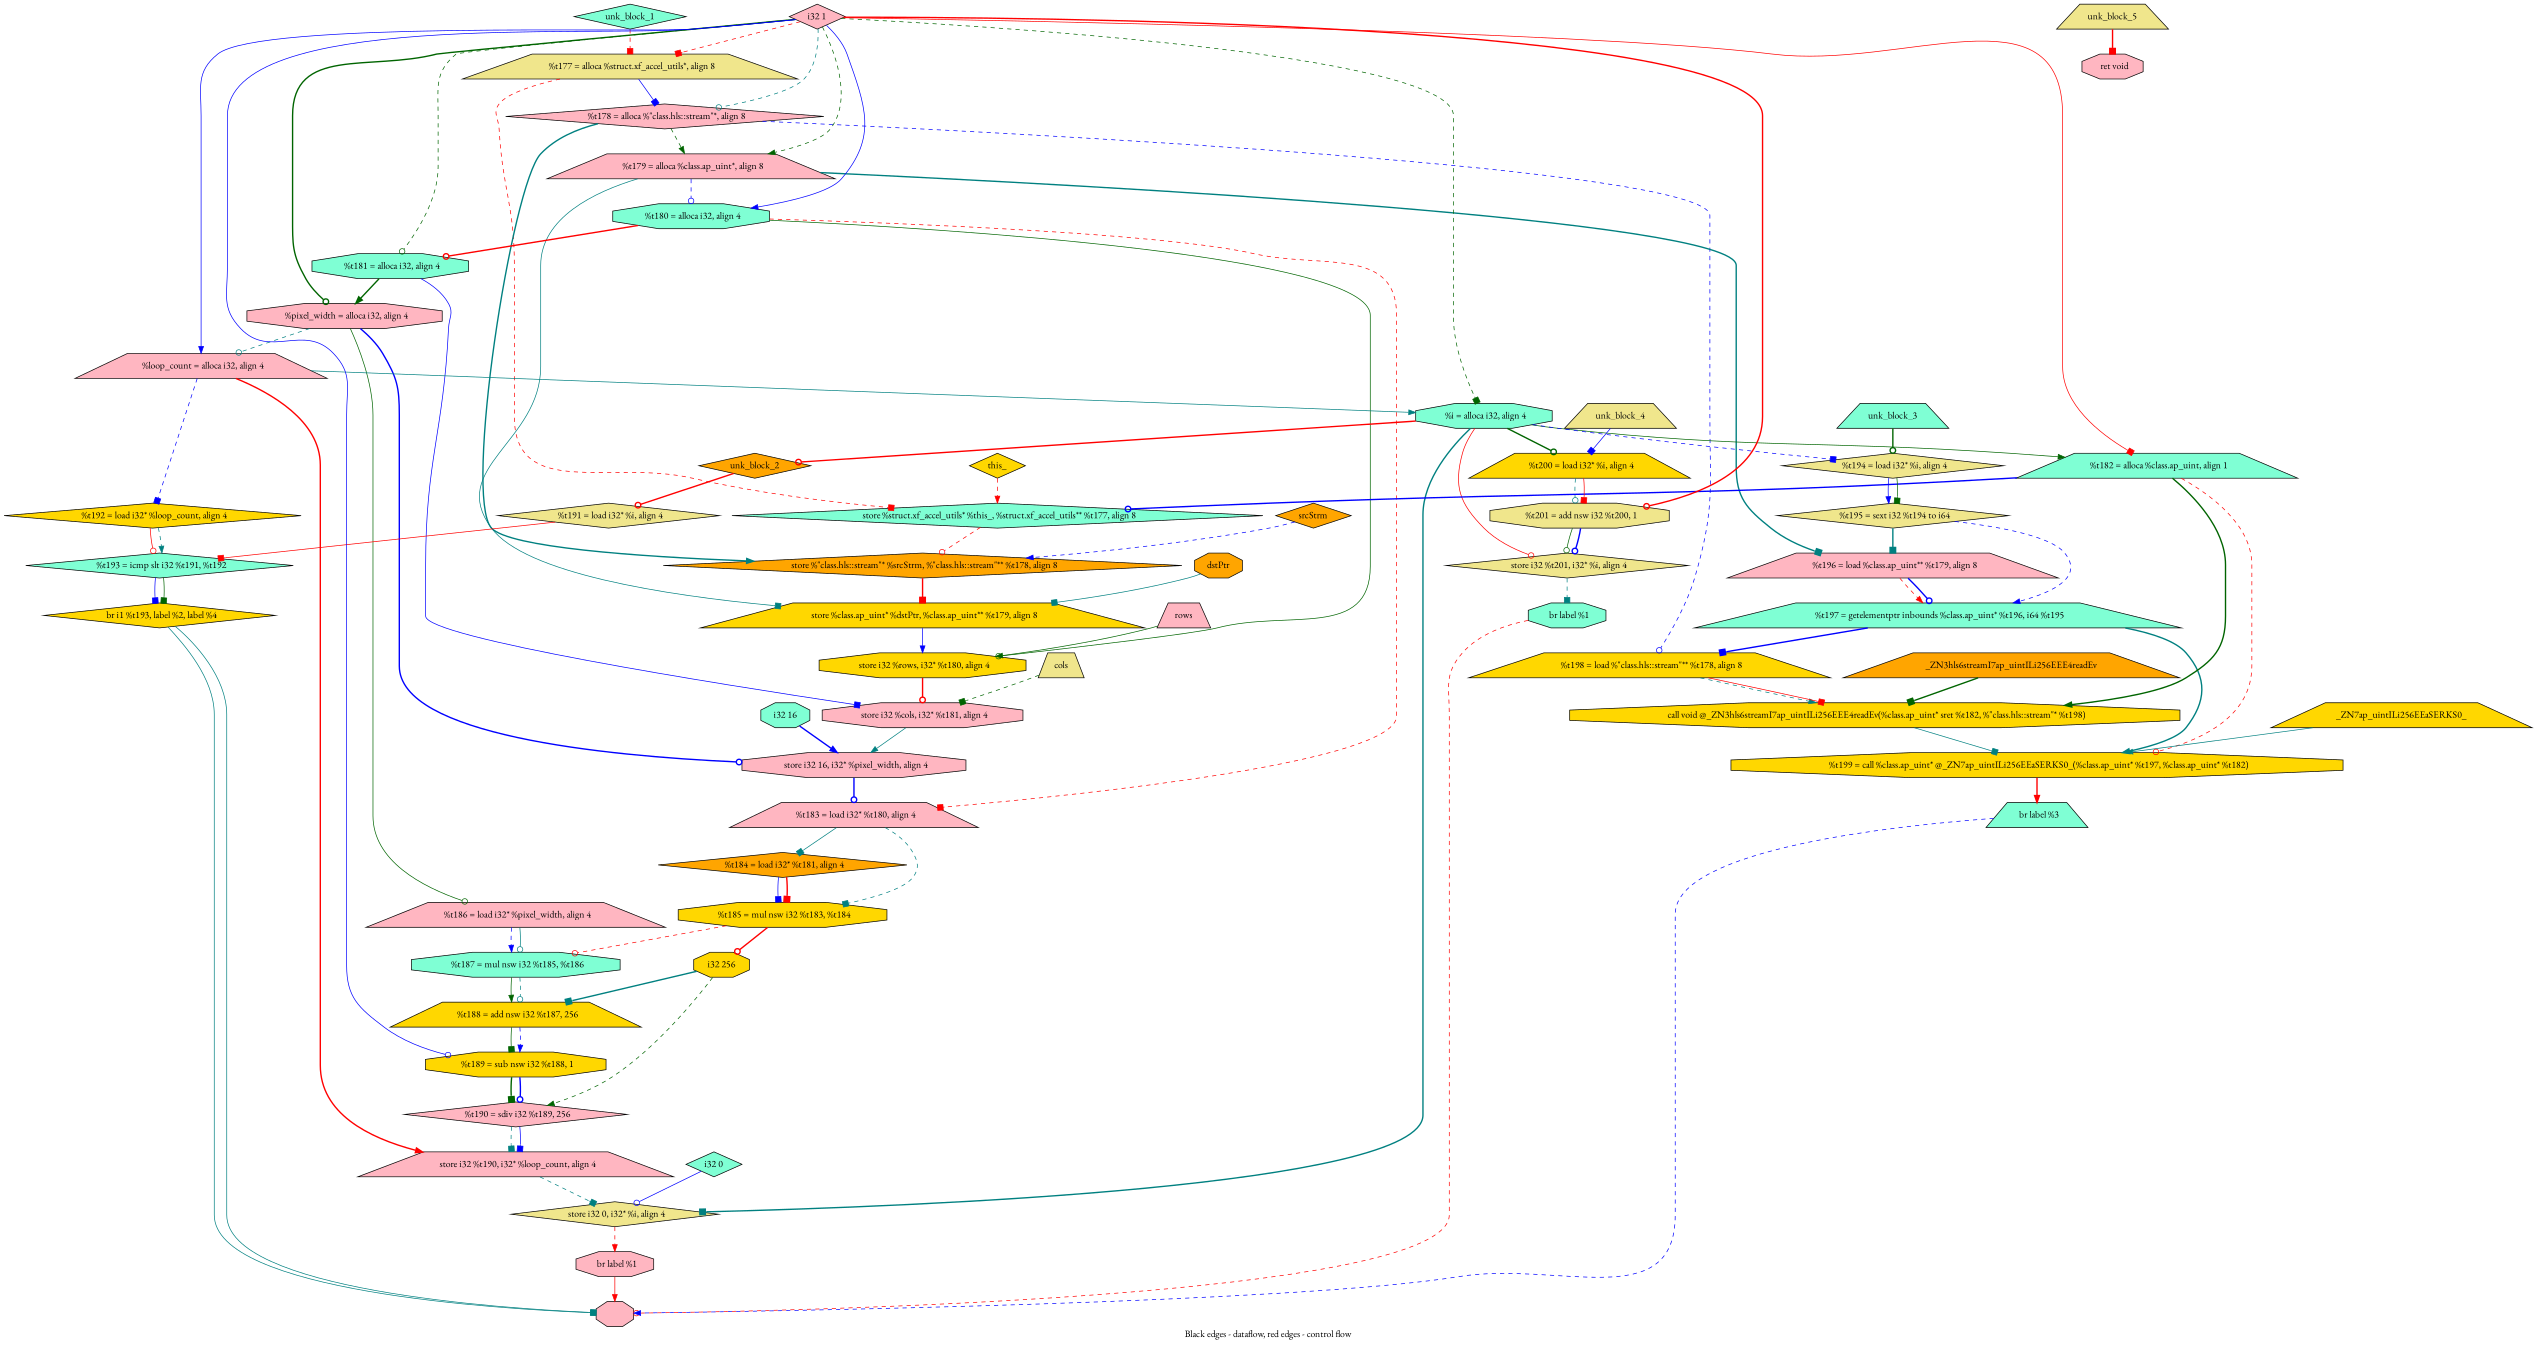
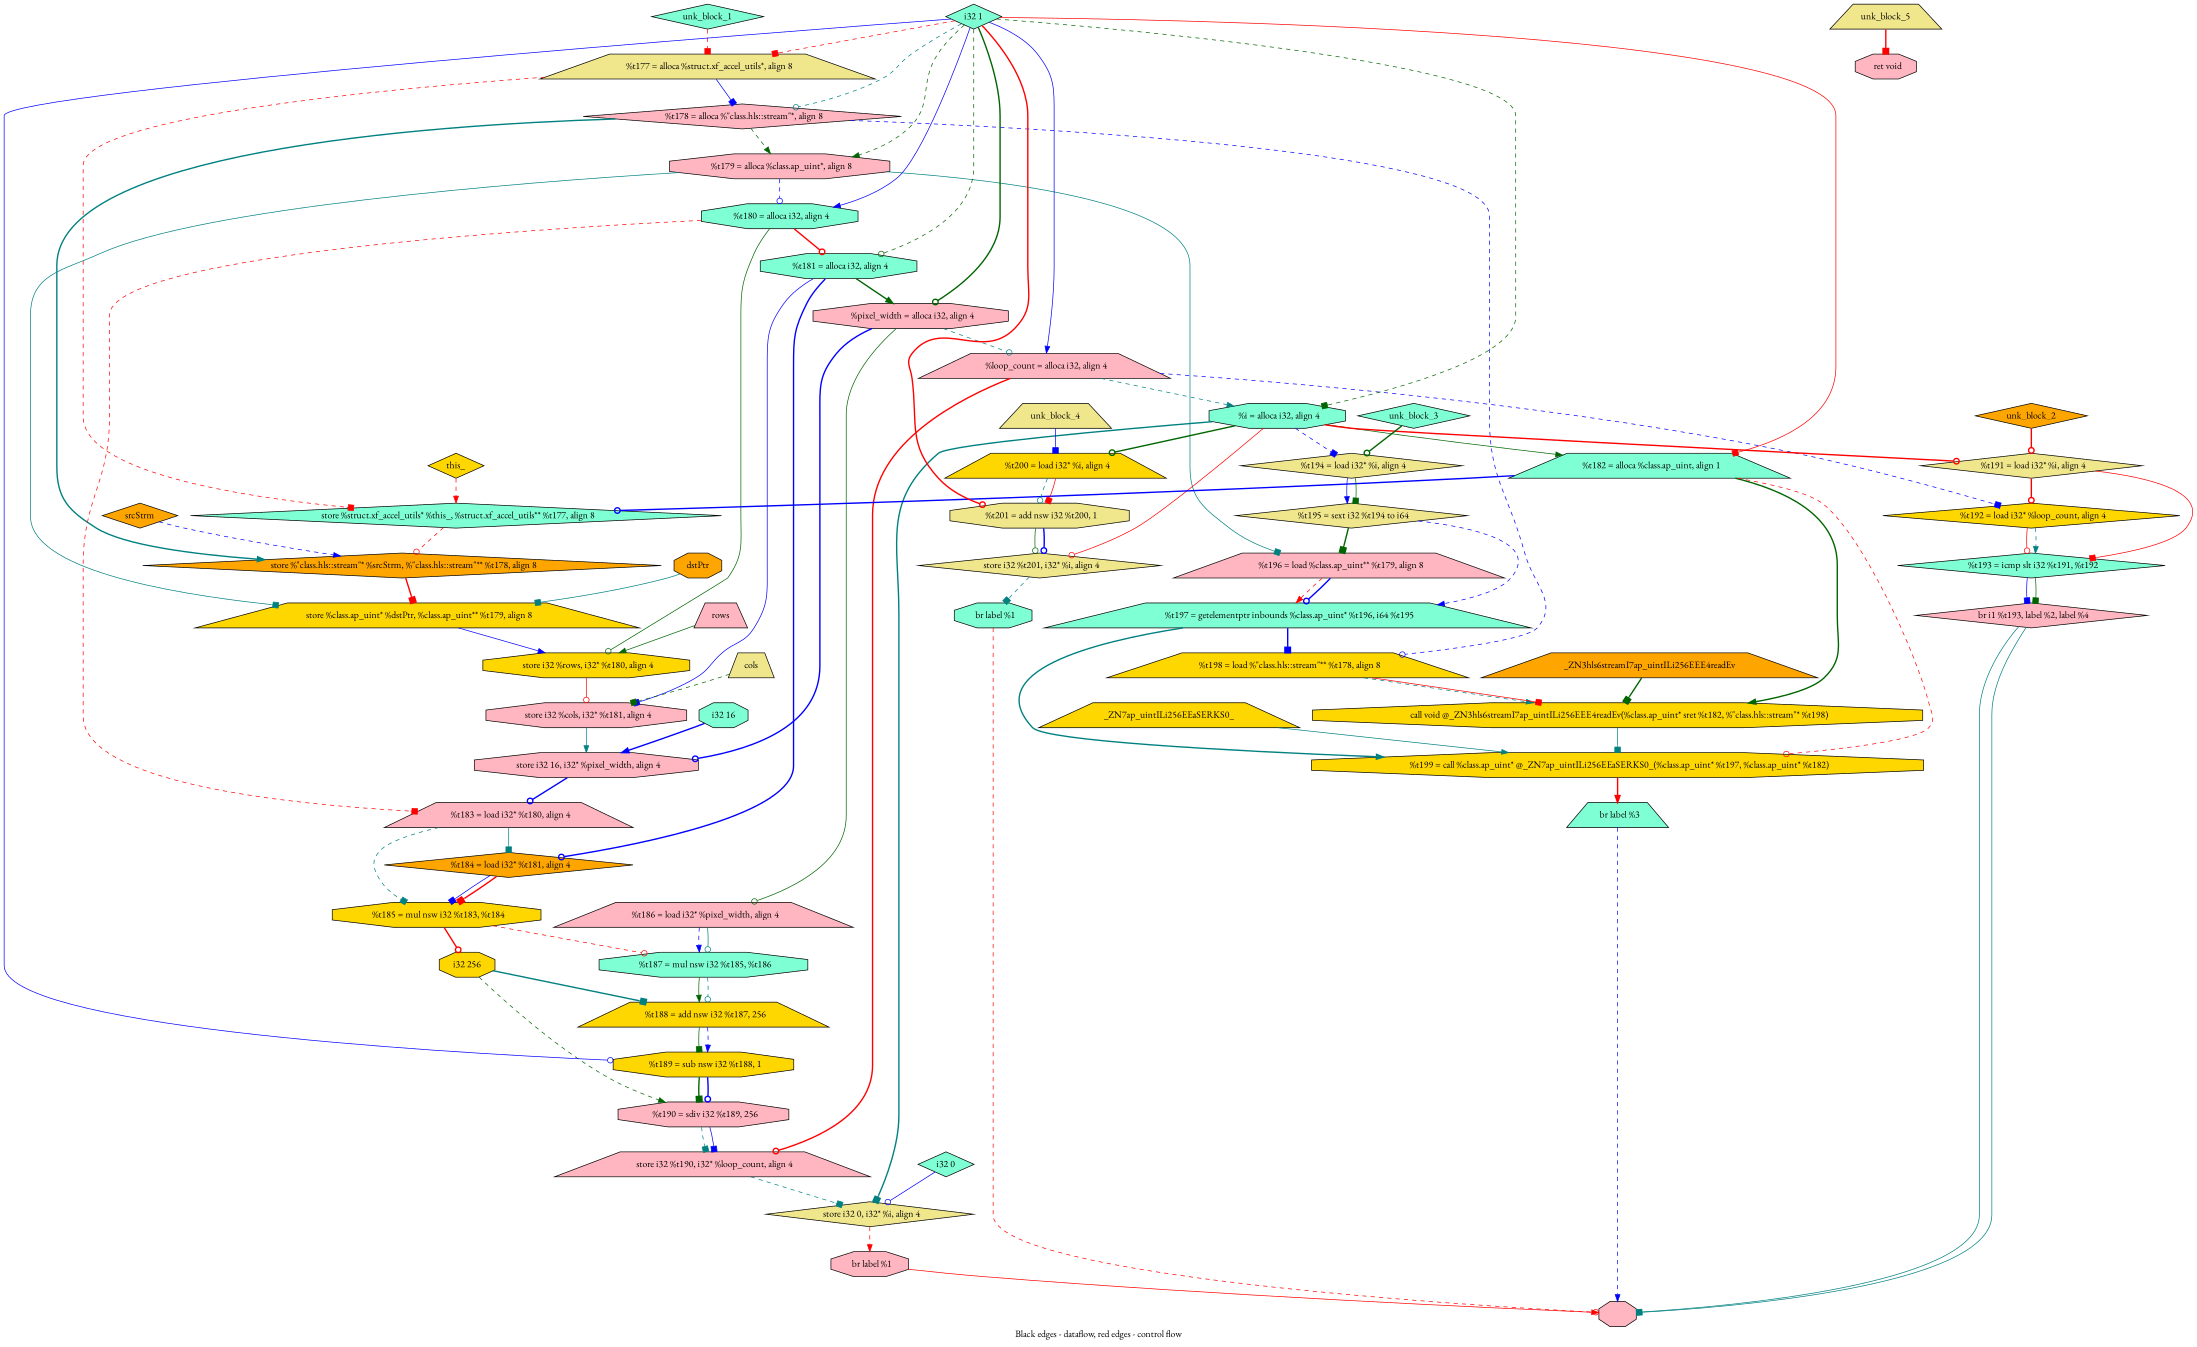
(817, 17) -> (974, 17)
(691, 166) -> (780, 166)
(1444, 212) -> (1189, 264)
(860, 392) -> (1164, 392)
(1893, 416) -> (1414, 416)
(1109, 442) -> (1639, 445)
none -> (2031, 488)
(1893, 537) -> (1346, 537)
(160, 615) -> (2031, 615)
none -> (794, 646)
(923, 688) -> (586, 688)
(320, 770) -> (873, 755)
(516, 1114) -> (703, 1114)
